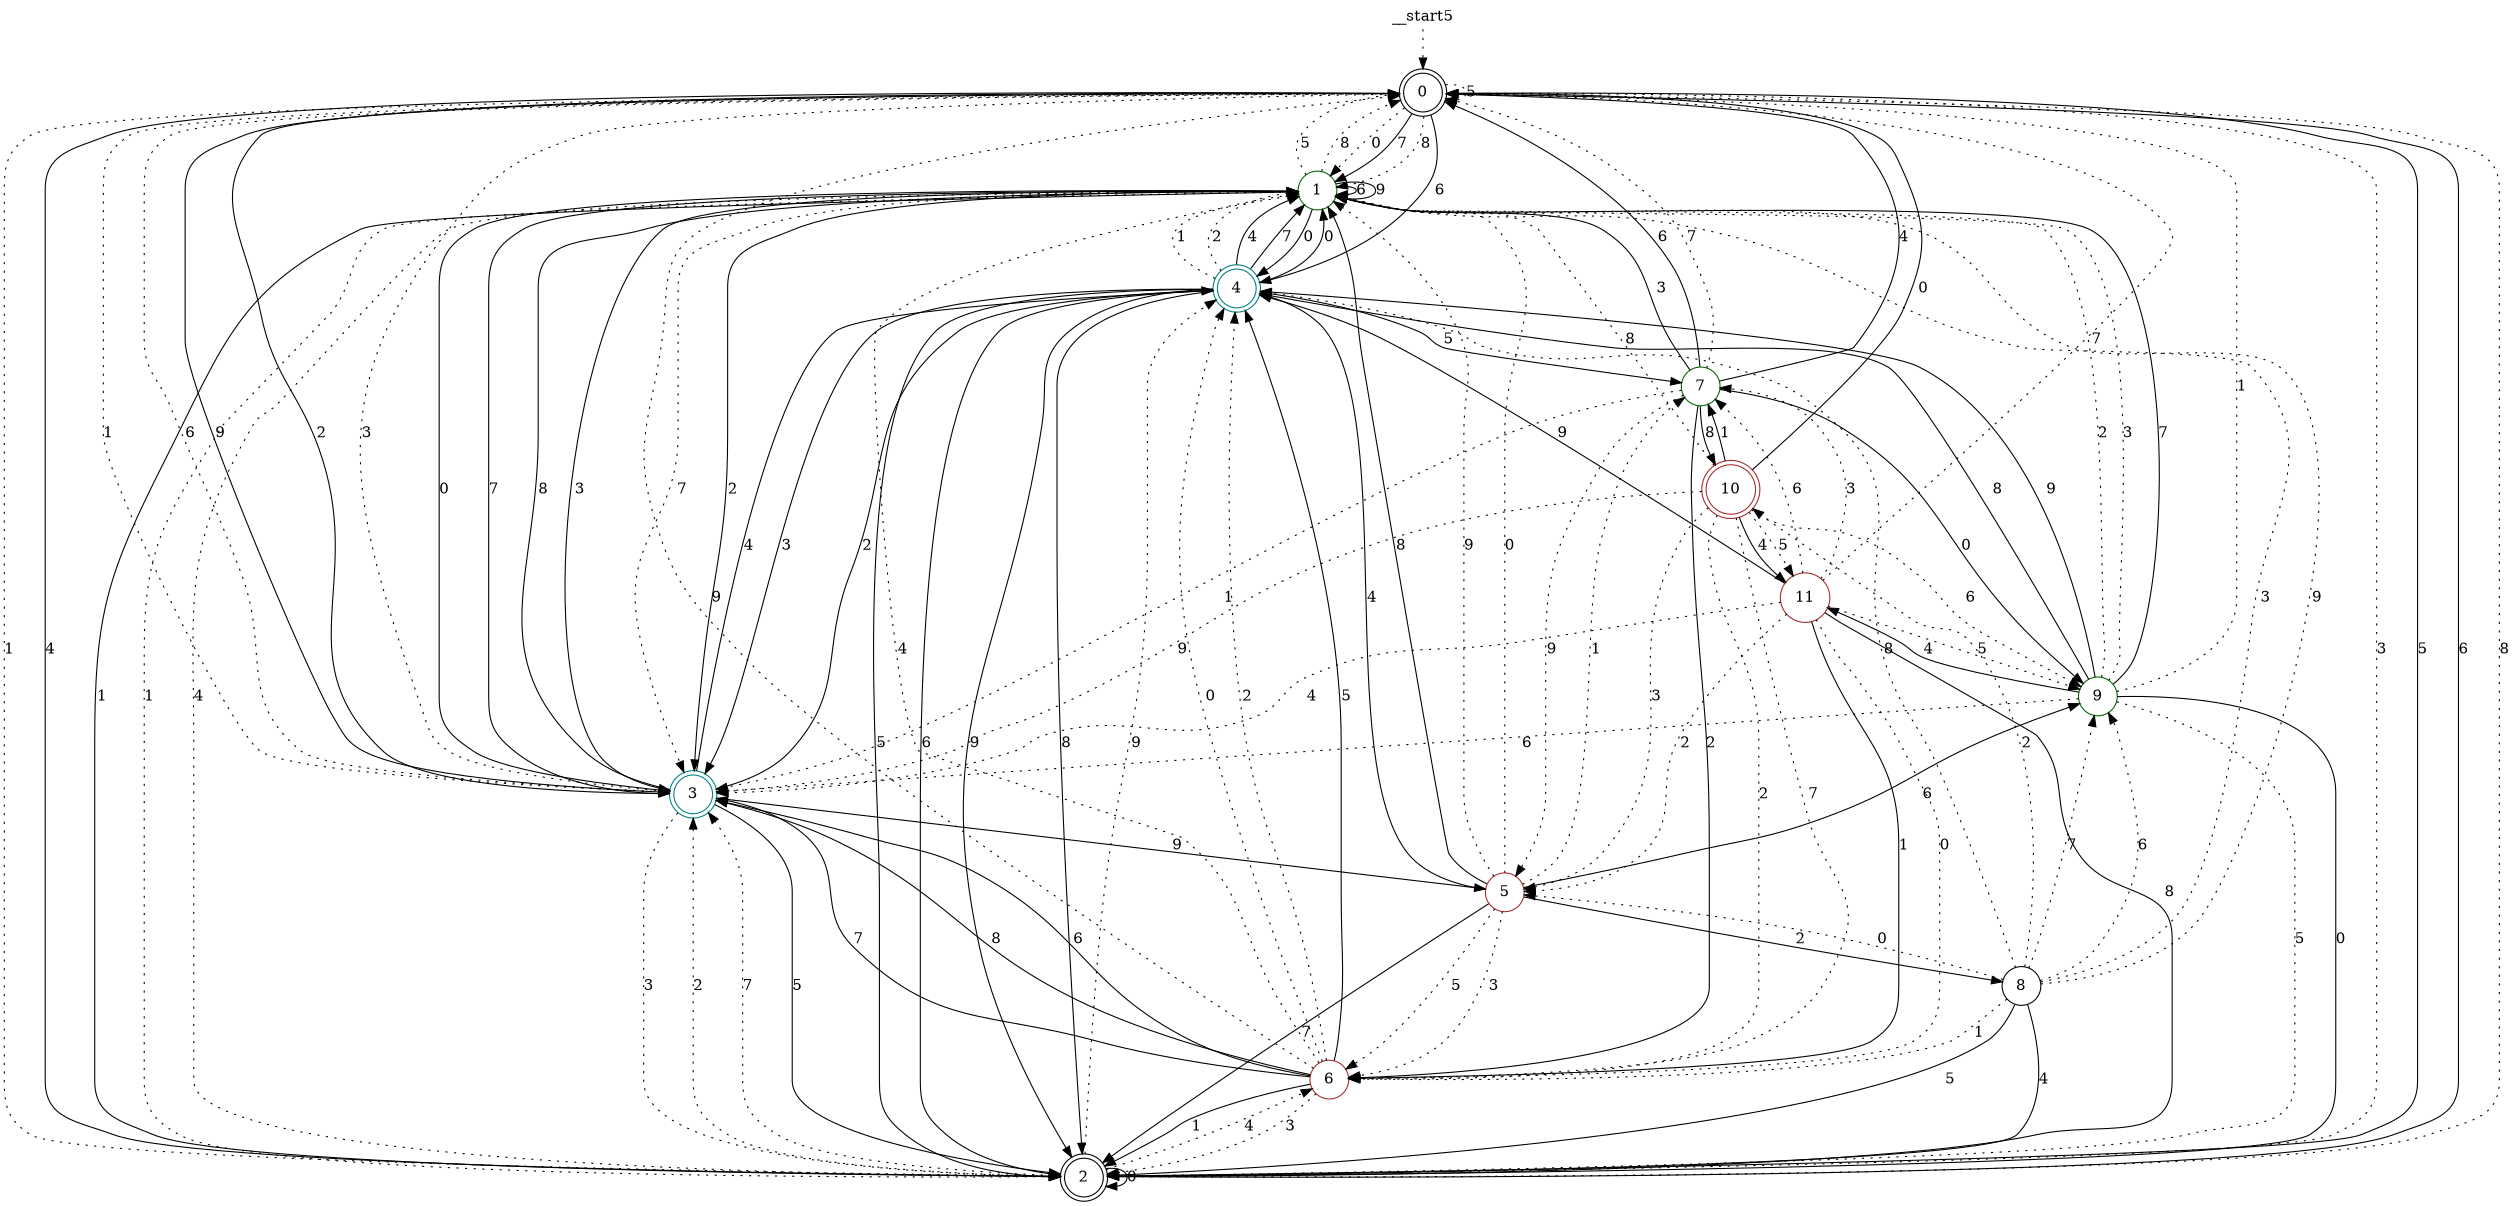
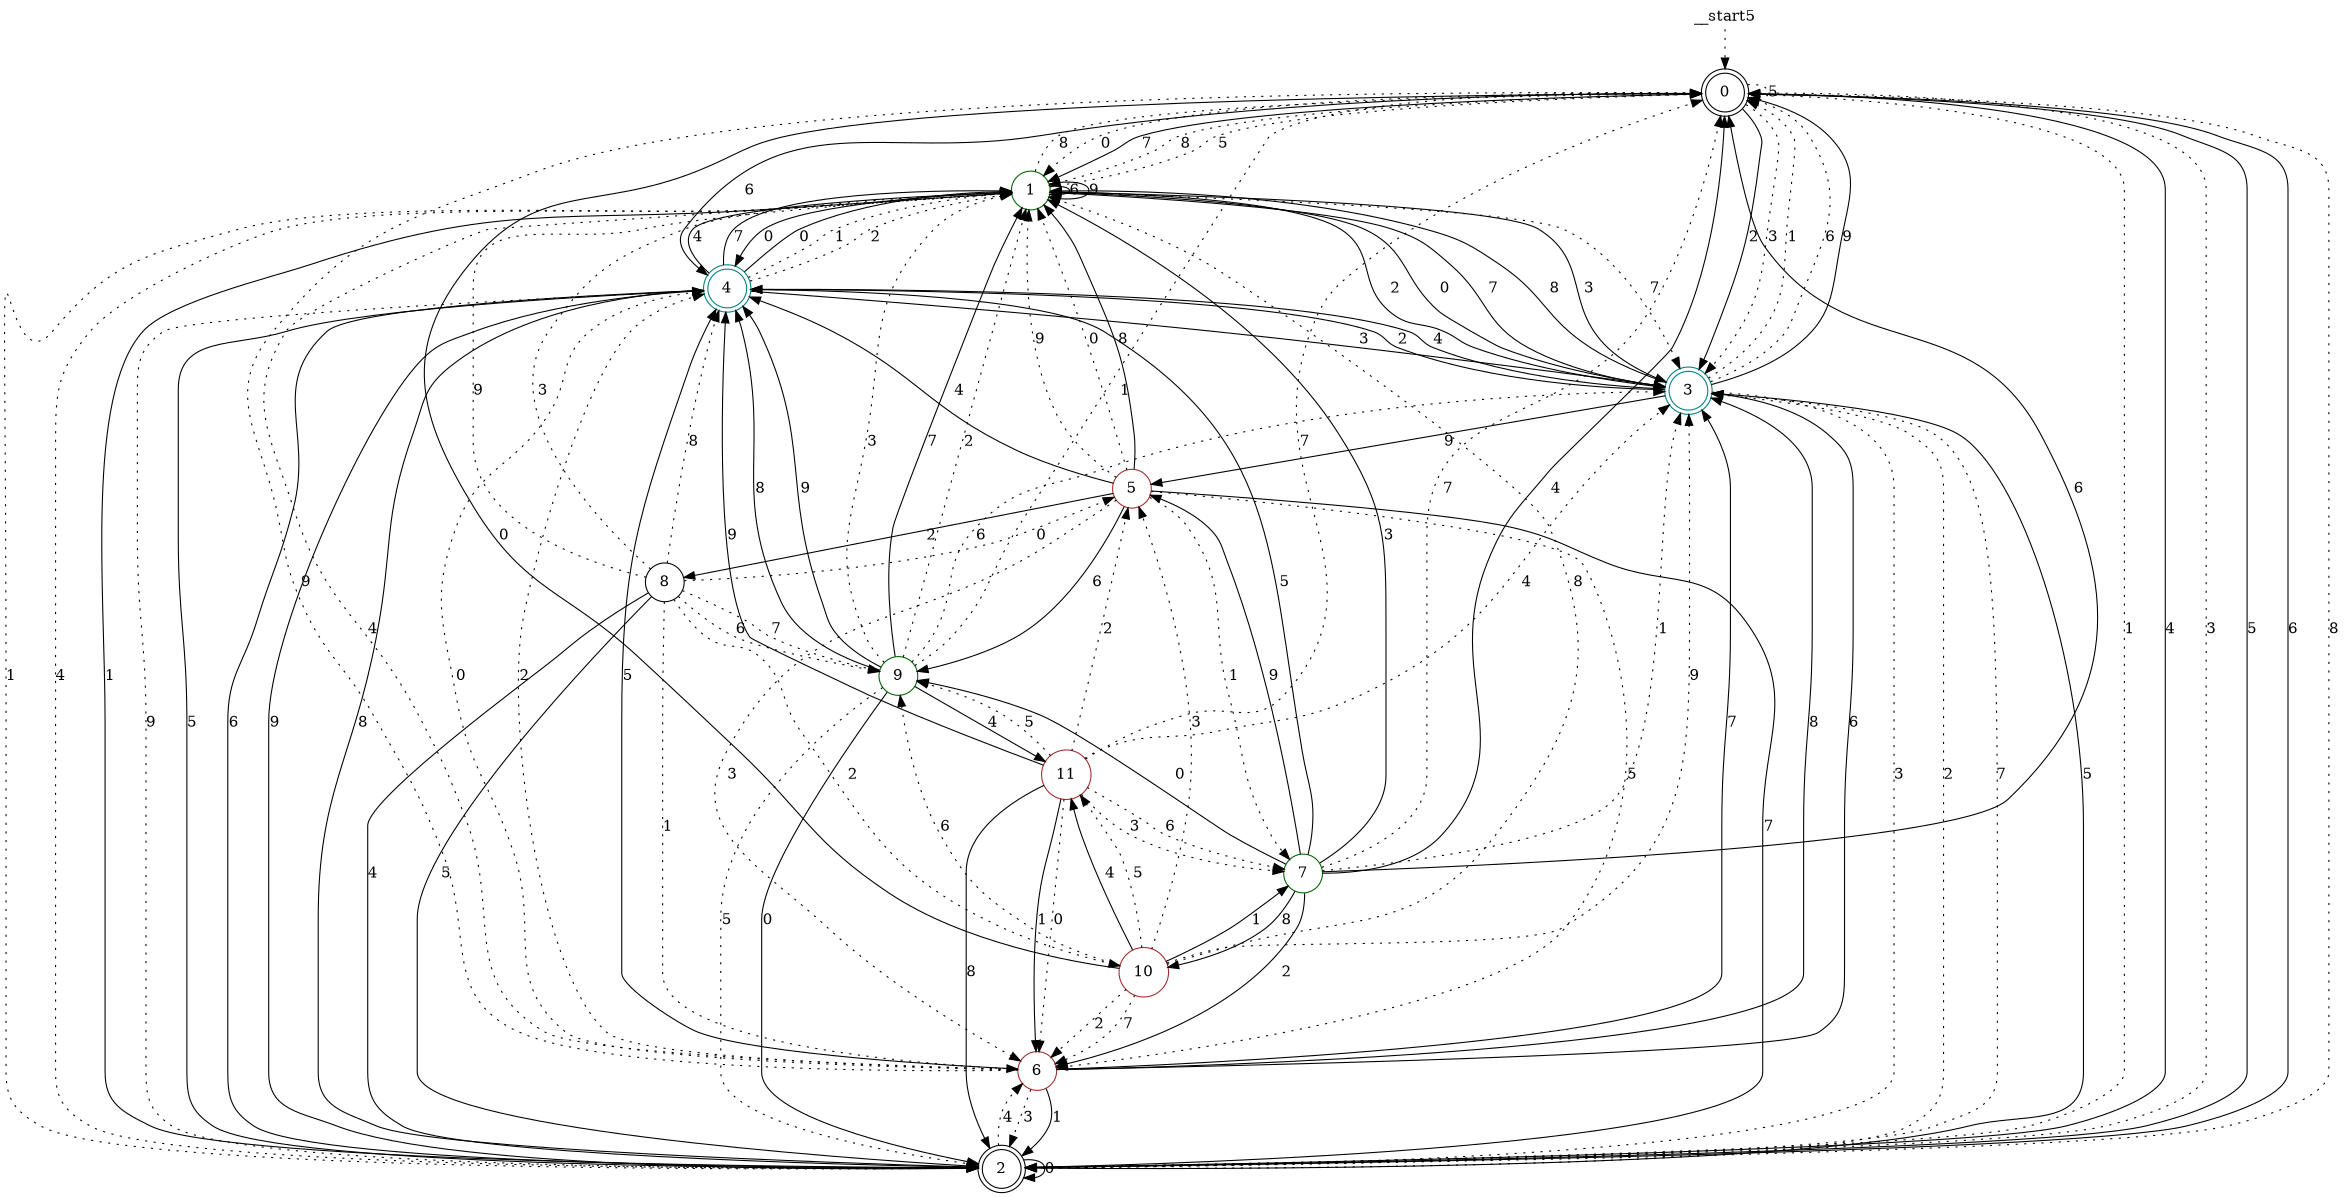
(1451, 349) -> (1198, 409)
(1731, 489) -> (1144, 972)
(1547, 608) -> (1259, 660)
